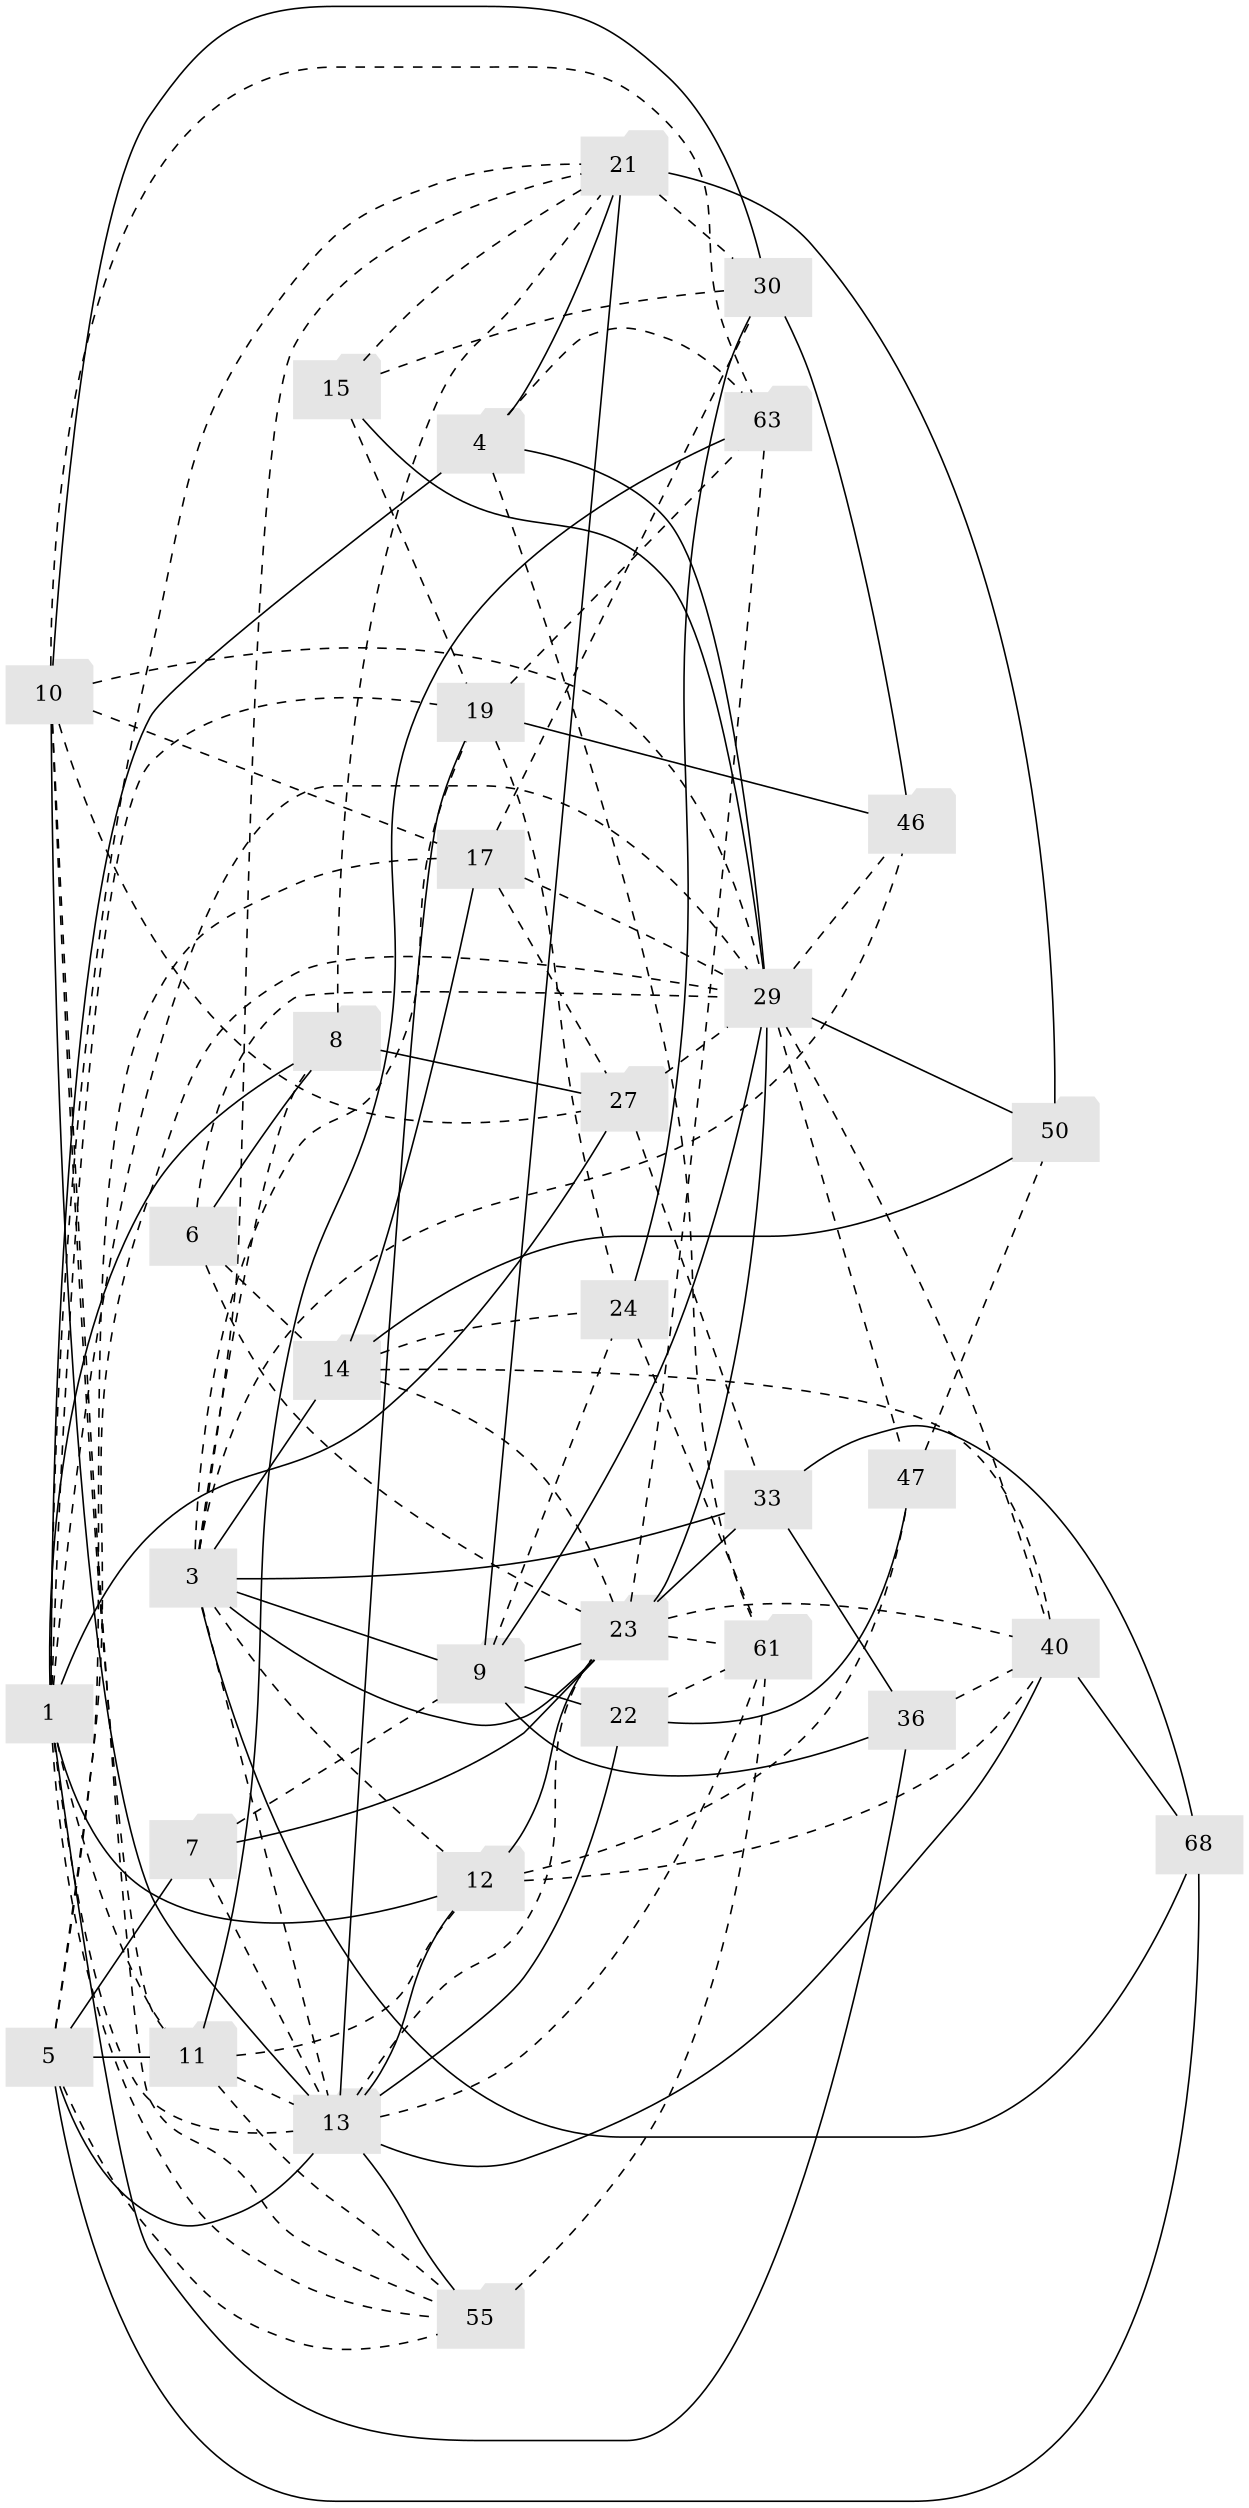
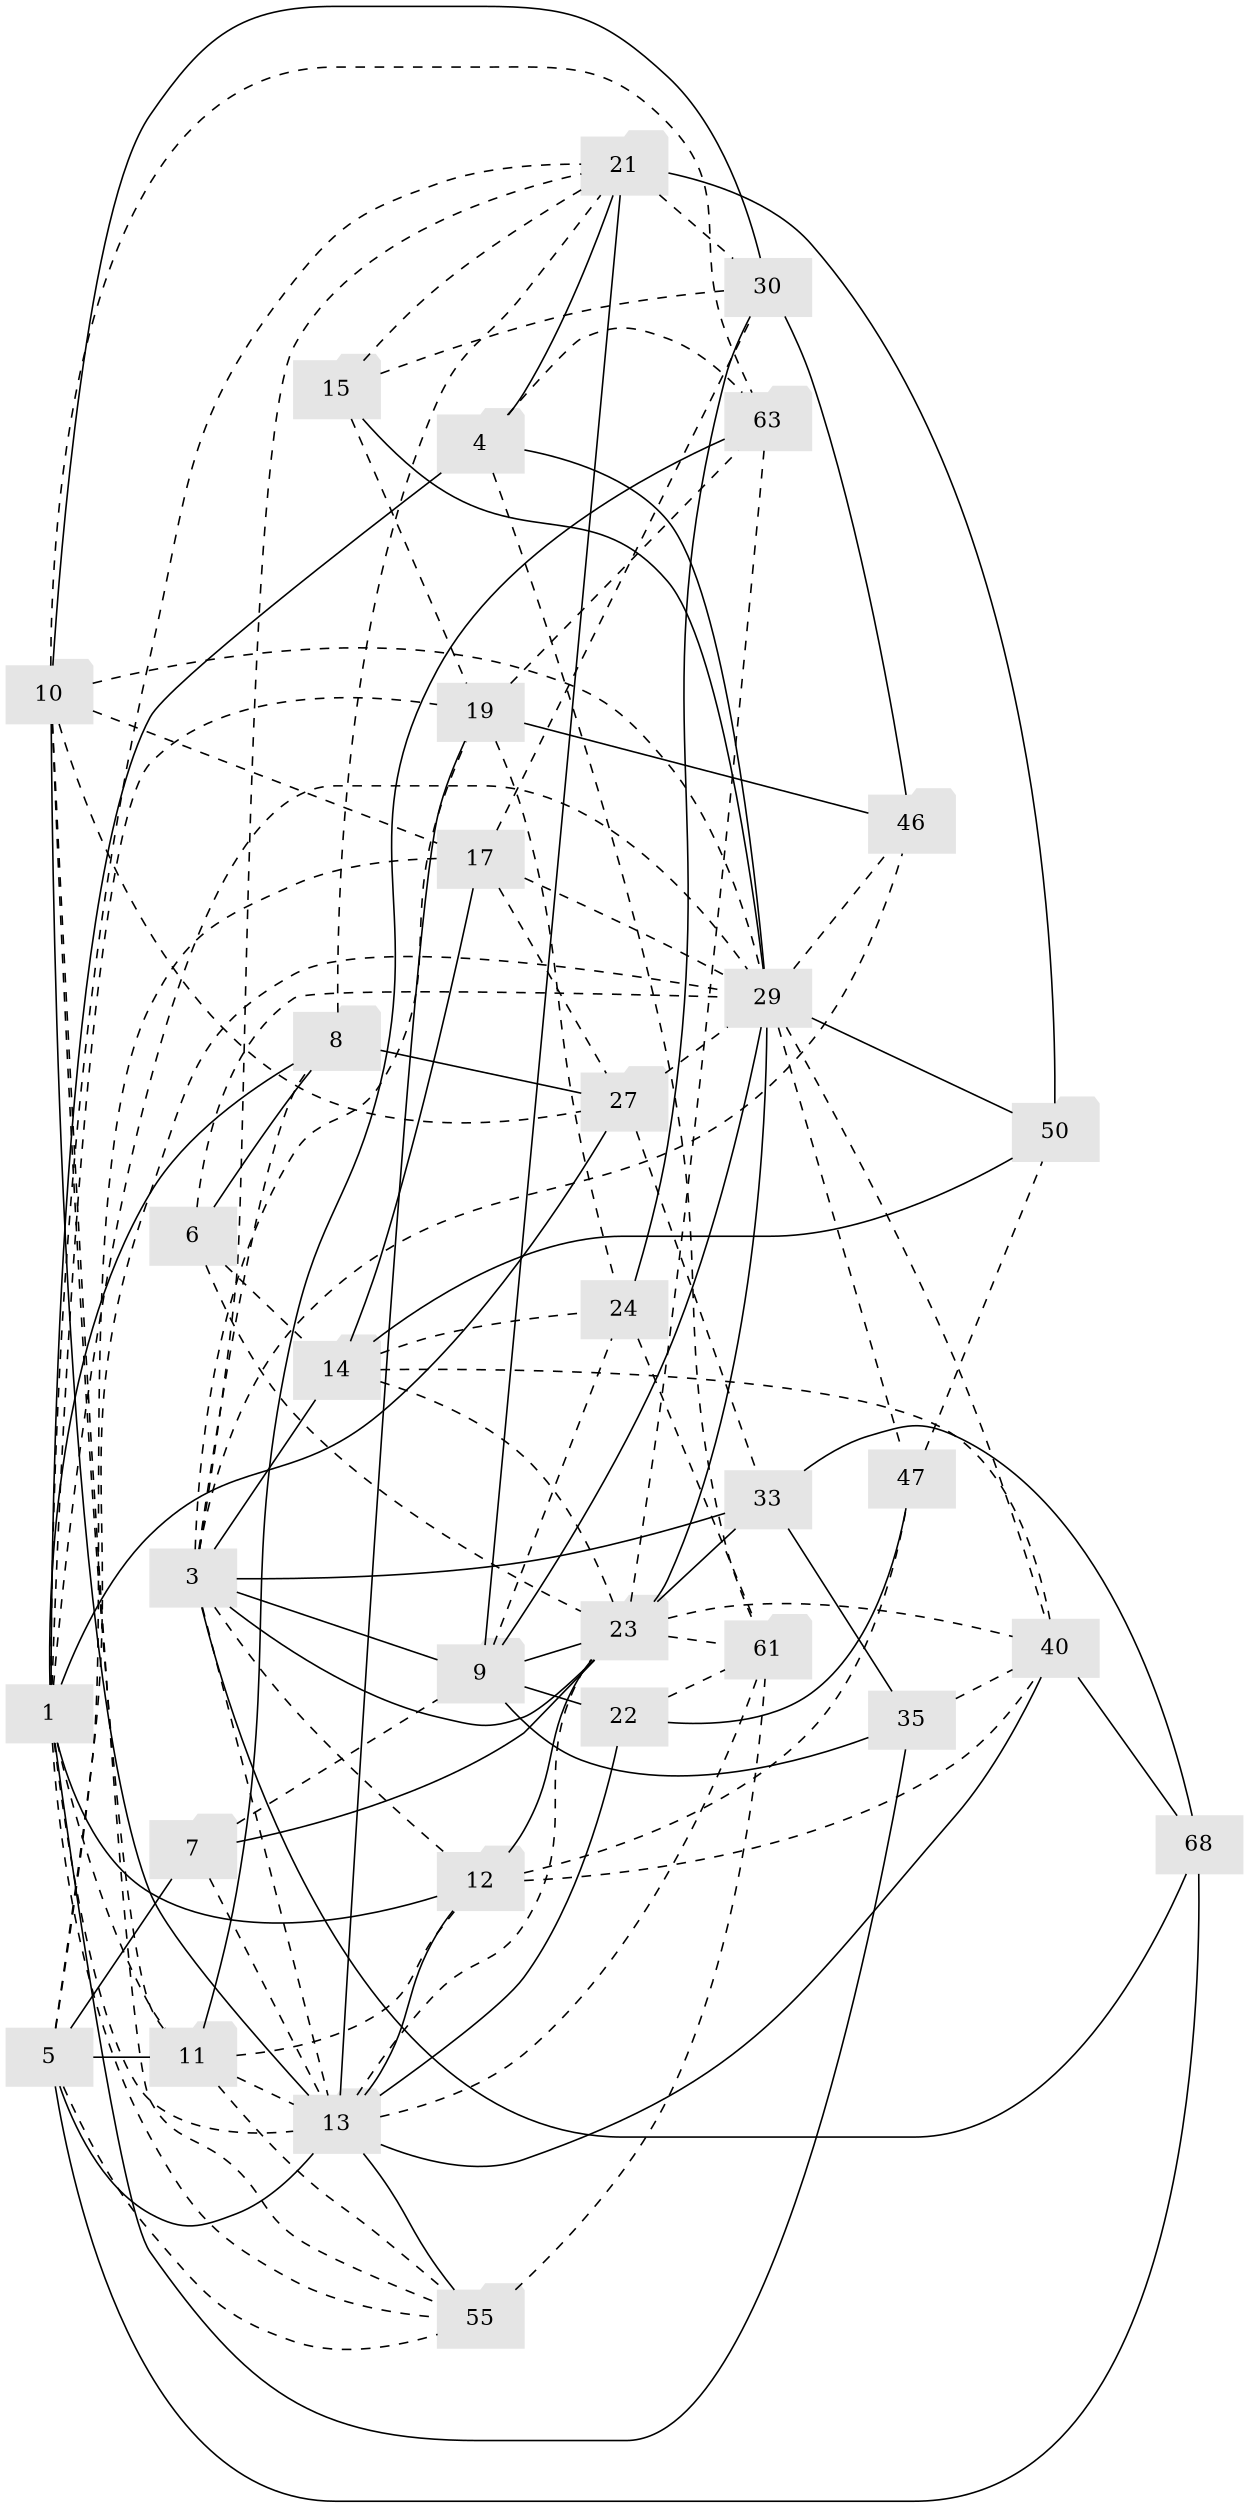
(912, 1720) -> (912, 1720)
